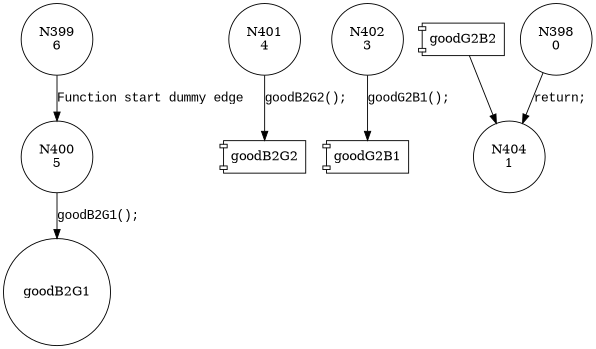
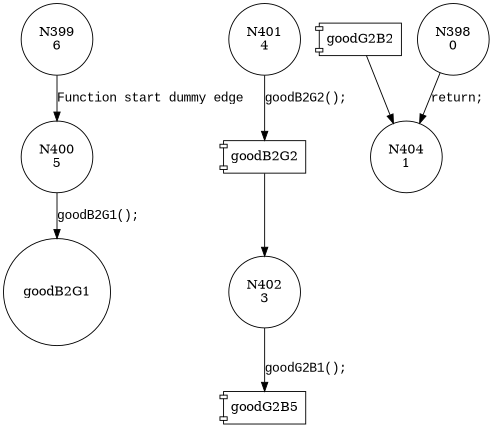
(368, 157) -> (265, 408)
none -> (265, 210)
